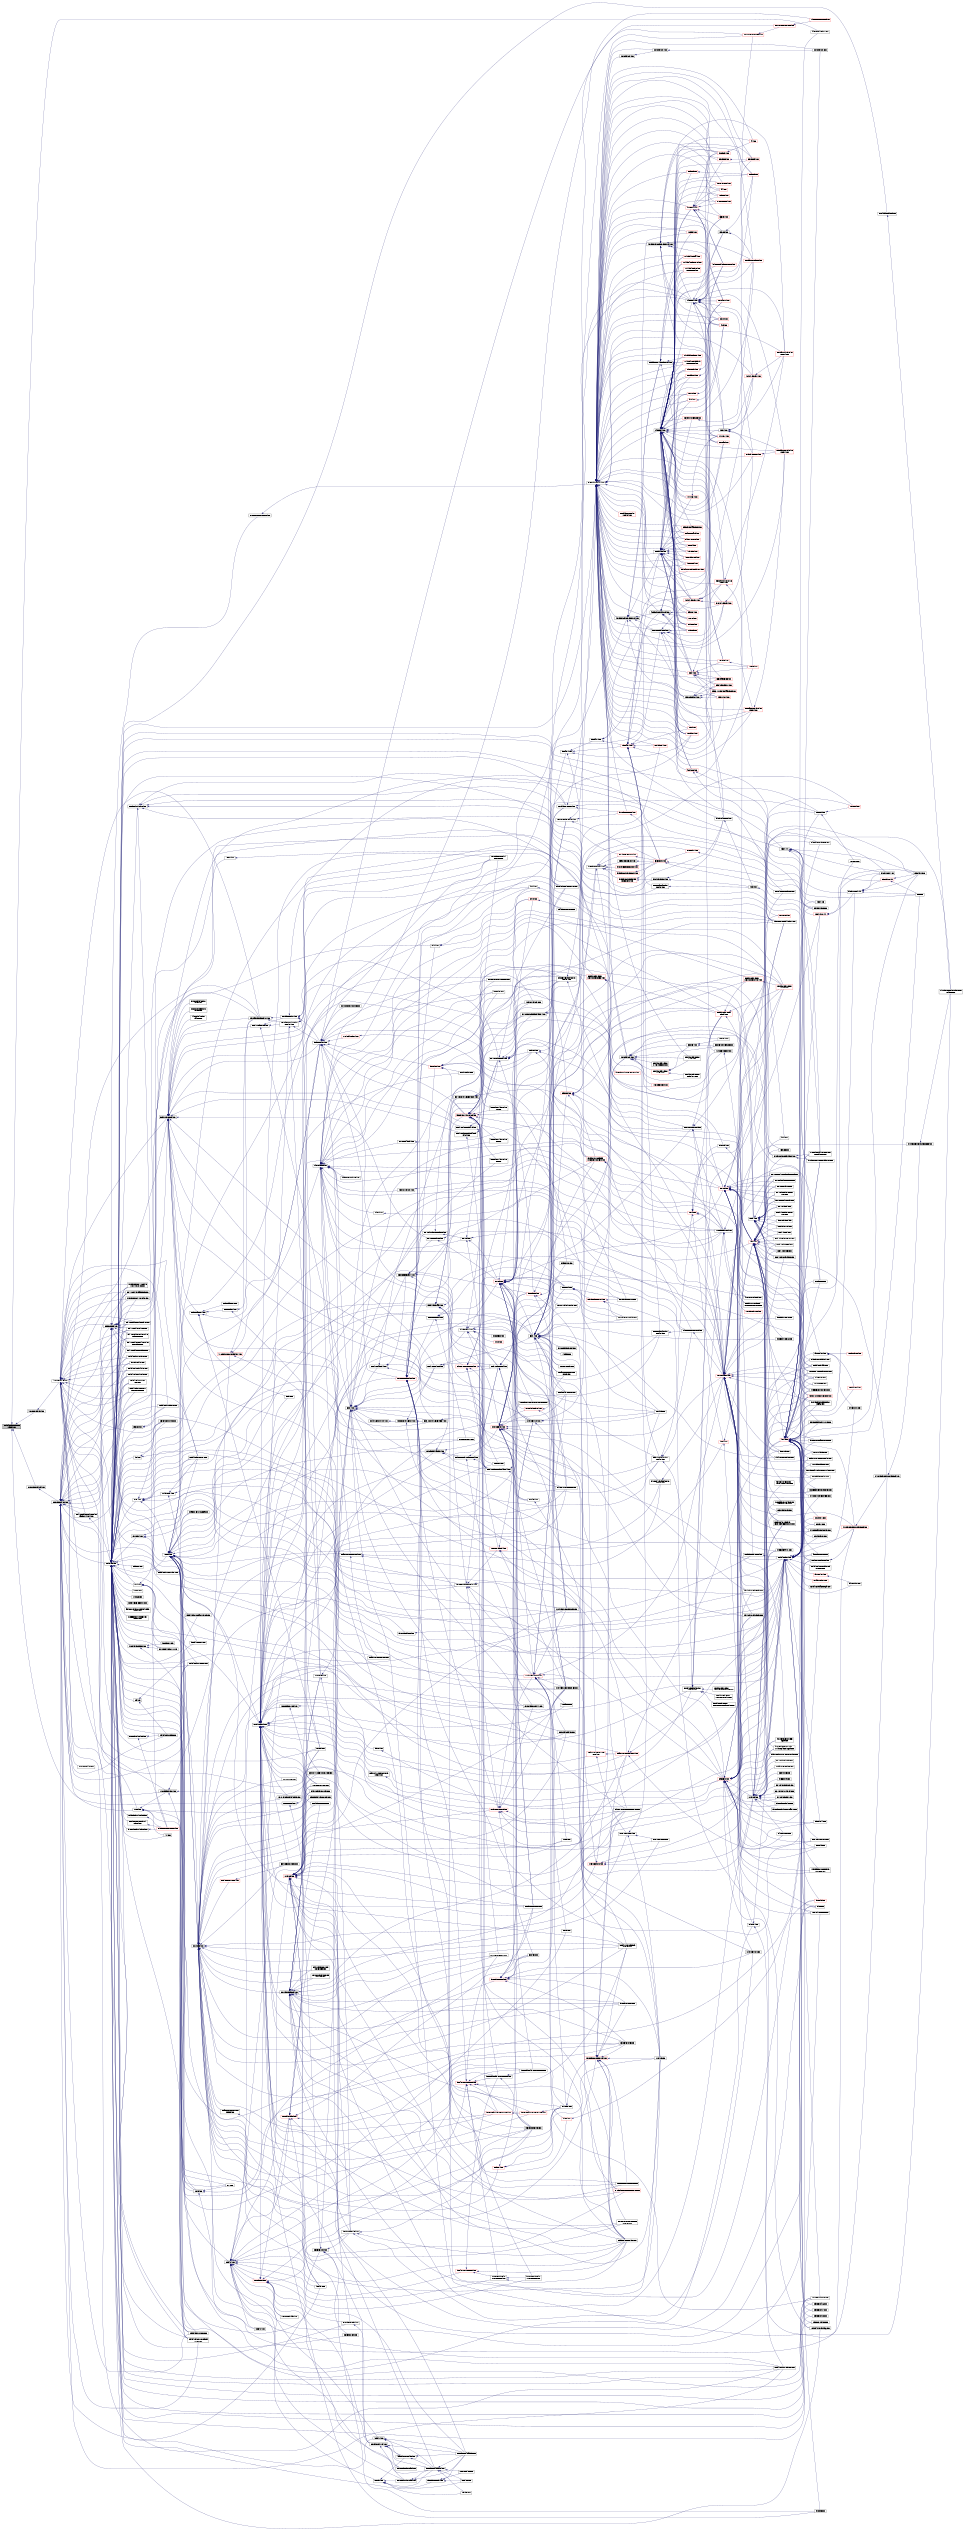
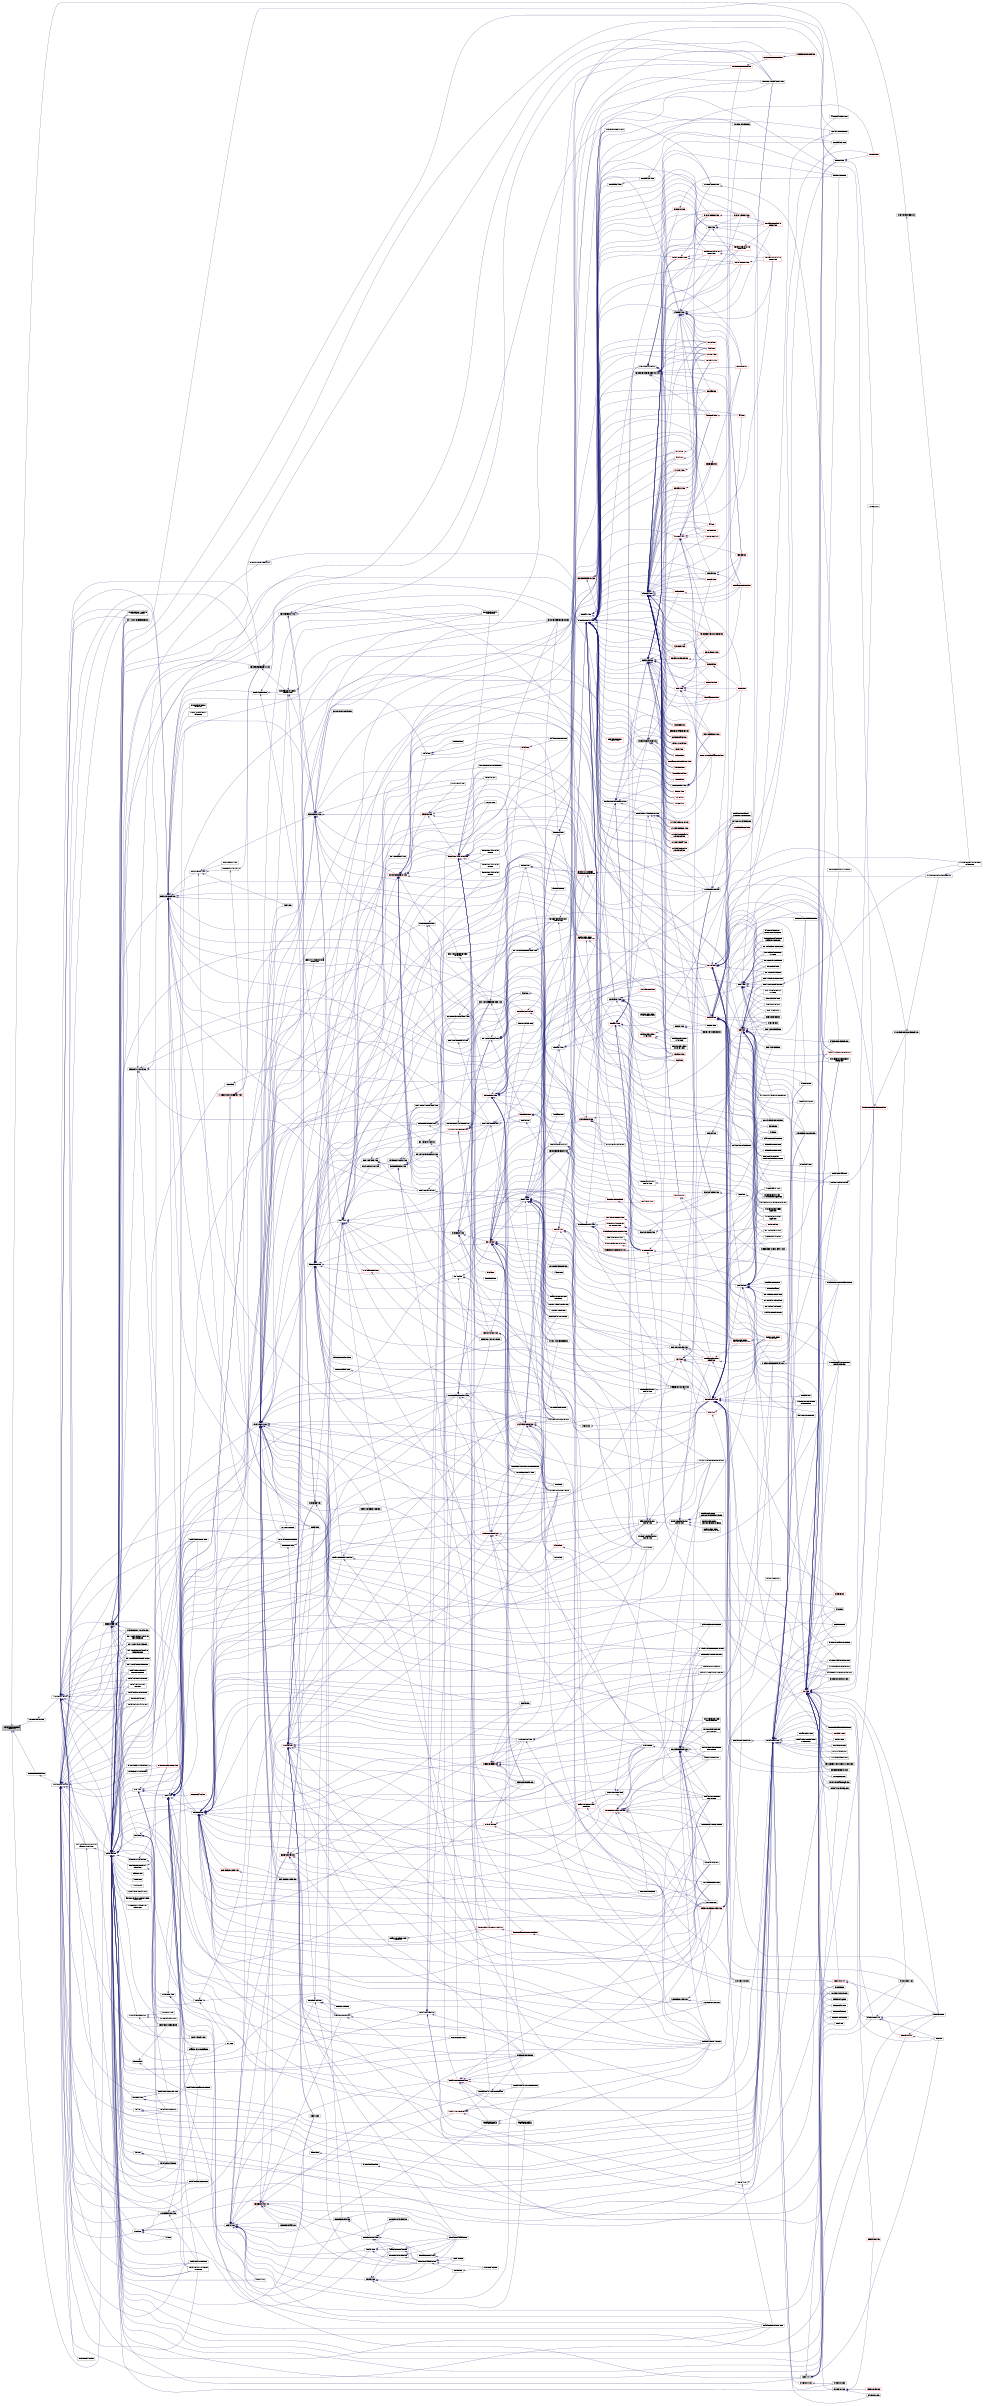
none -> (458, 742)
(788, 833) -> (867, 916)
(198, 1010) -> (198, 714)
(198, 1018) -> none
(260, 1026) -> (260, 693)
none -> (773, 1218)
(784, 1221) -> (773, 999)
none -> (632, 1244)
(230, 1310) -> (230, 869)
none -> (490, 1339)
(124, 1451) -> (156, 2038)
(820, 1459) -> (839, 1673)
(803, 1489) -> (785, 1713)
(820, 1581) -> (806, 1734)
(168, 1649) -> (168, 2019)
(131, 1654) -> (109, 2083)
none -> (75, 1699)
(784, 1773) -> (773, 1283)
(724, 1779) -> (711, 1018)
none -> (198, 1795)
(289, 1797) -> (288, 1540)
(573, 2079) -> (696, 1844)
(499, 2168) -> (490, 1825)
(627, 2190) -> (711, 1649)
none -> (404, 2215)
(488, 2284) -> (661, 1747)
(451, 2476) -> (474, 2269)
